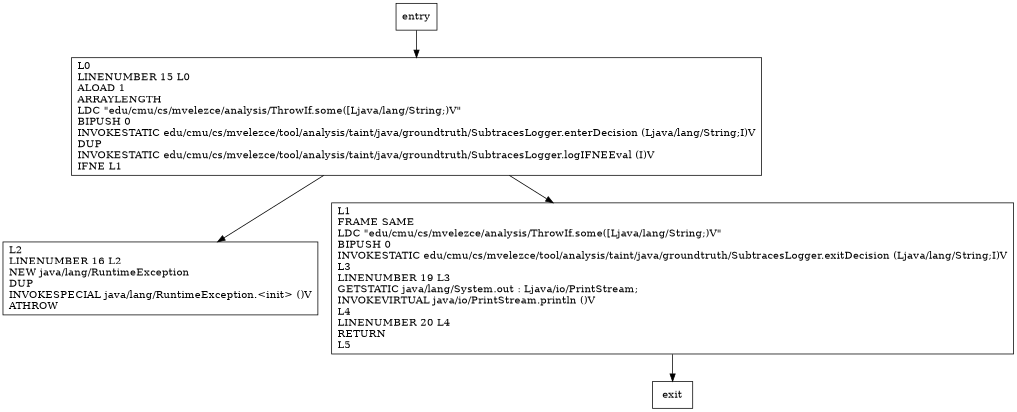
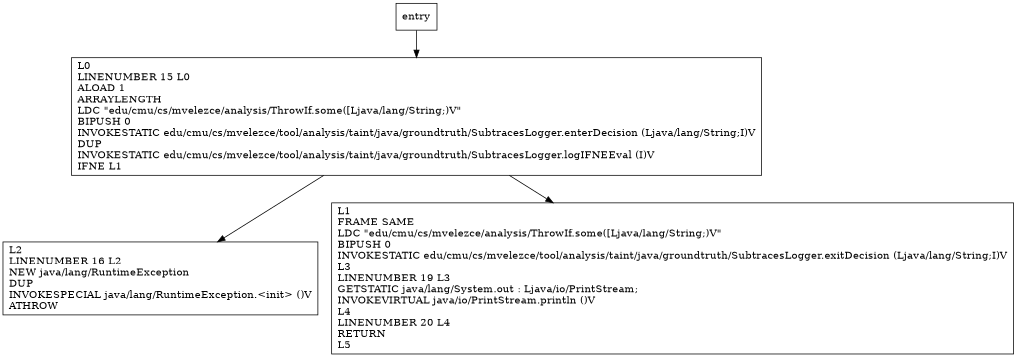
(673, 395) -> none
